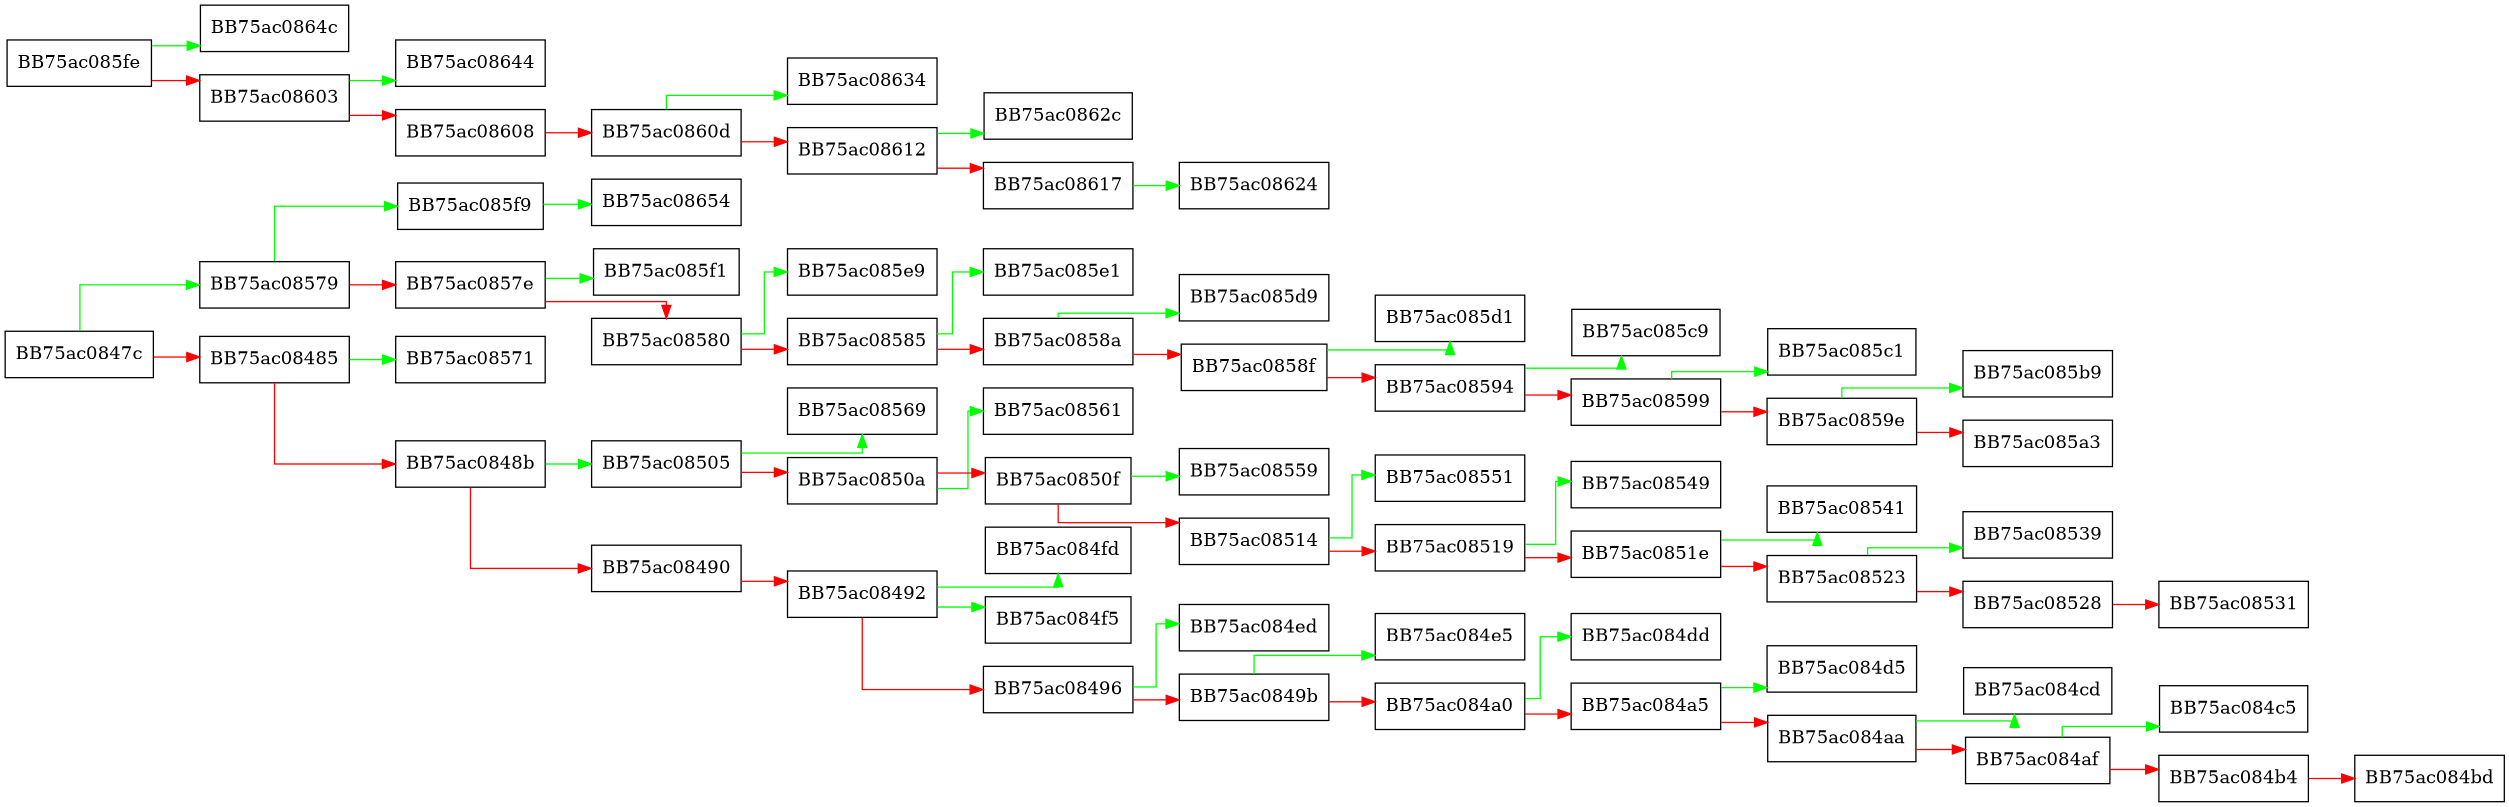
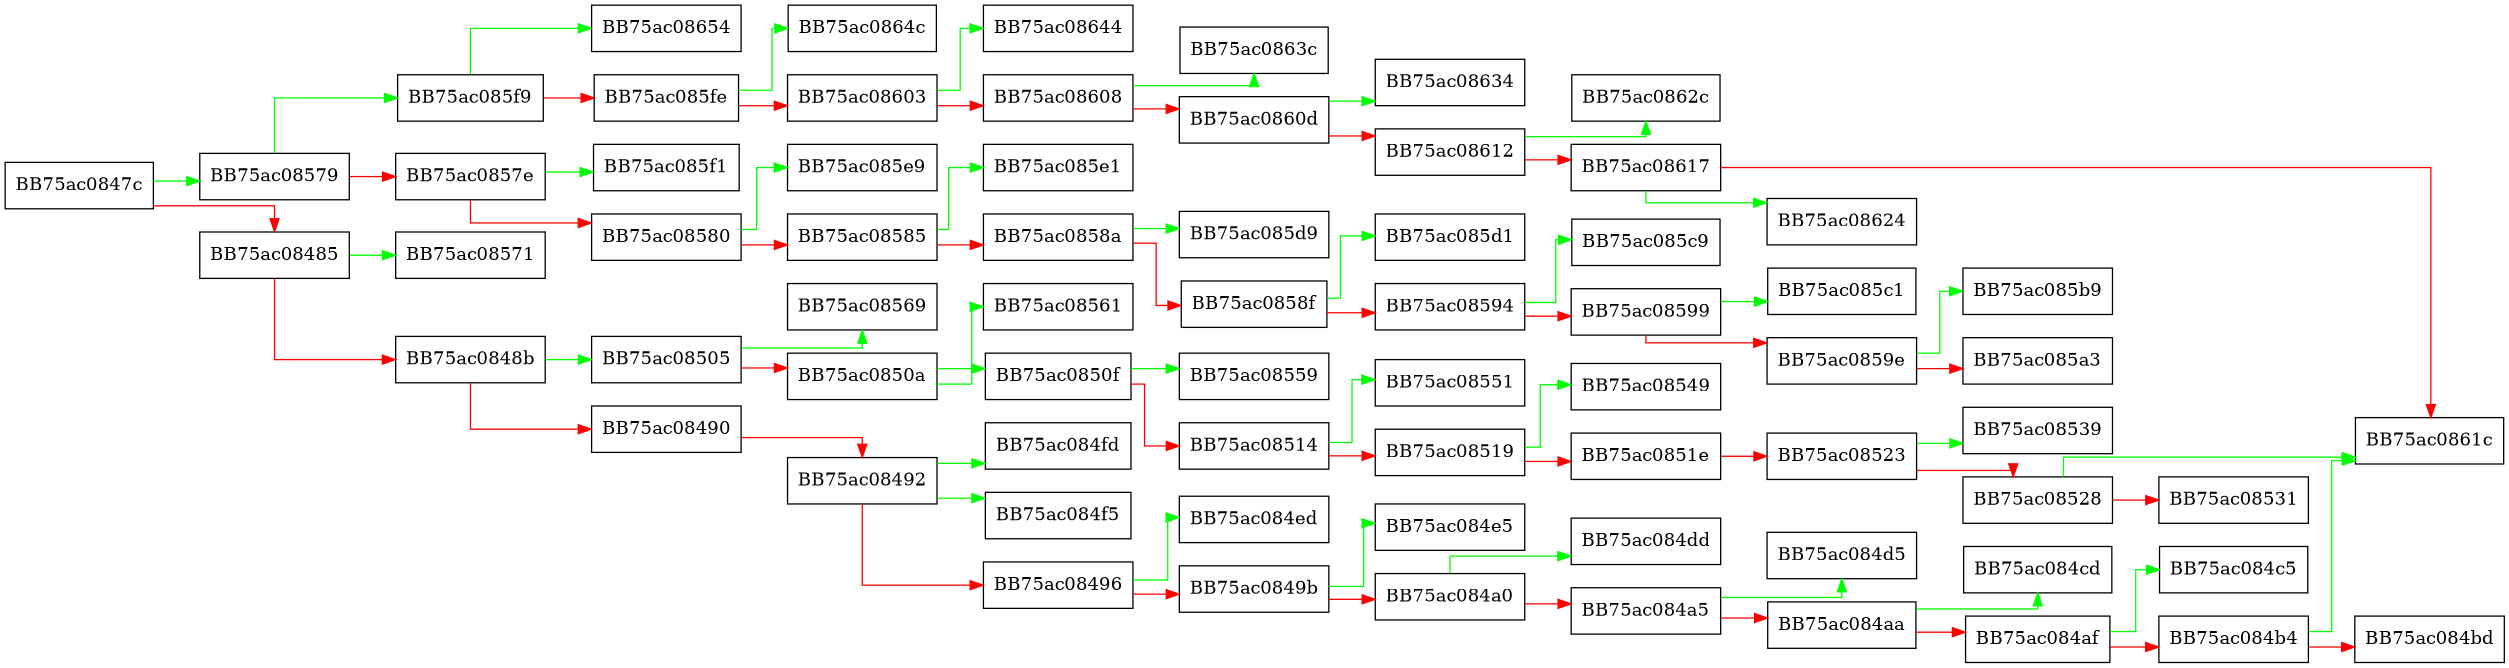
none -> (1254, 50)
none -> (562, 98)
none -> (2430, 441)
(955, 473) -> (955, 369)
(1842, 509) -> none
